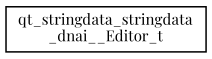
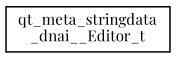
(106, 29) -> (88, 29)
